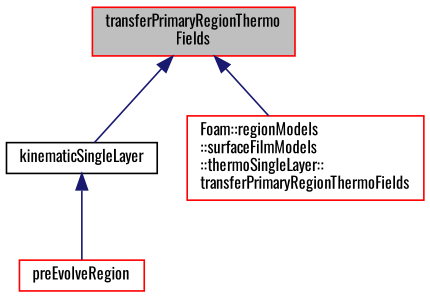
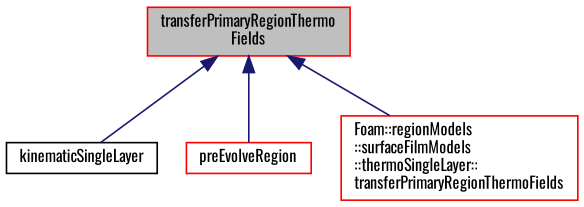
(82, 225) -> (249, 108)
